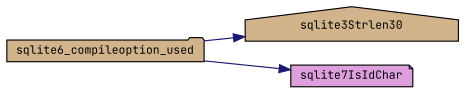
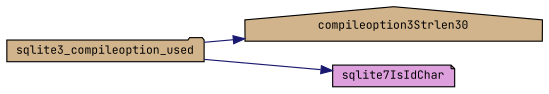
(352, 26) -> (394, 26)
(105, 51) -> (105, 51)
